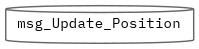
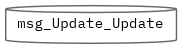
(100, 24) -> (91, 24)
